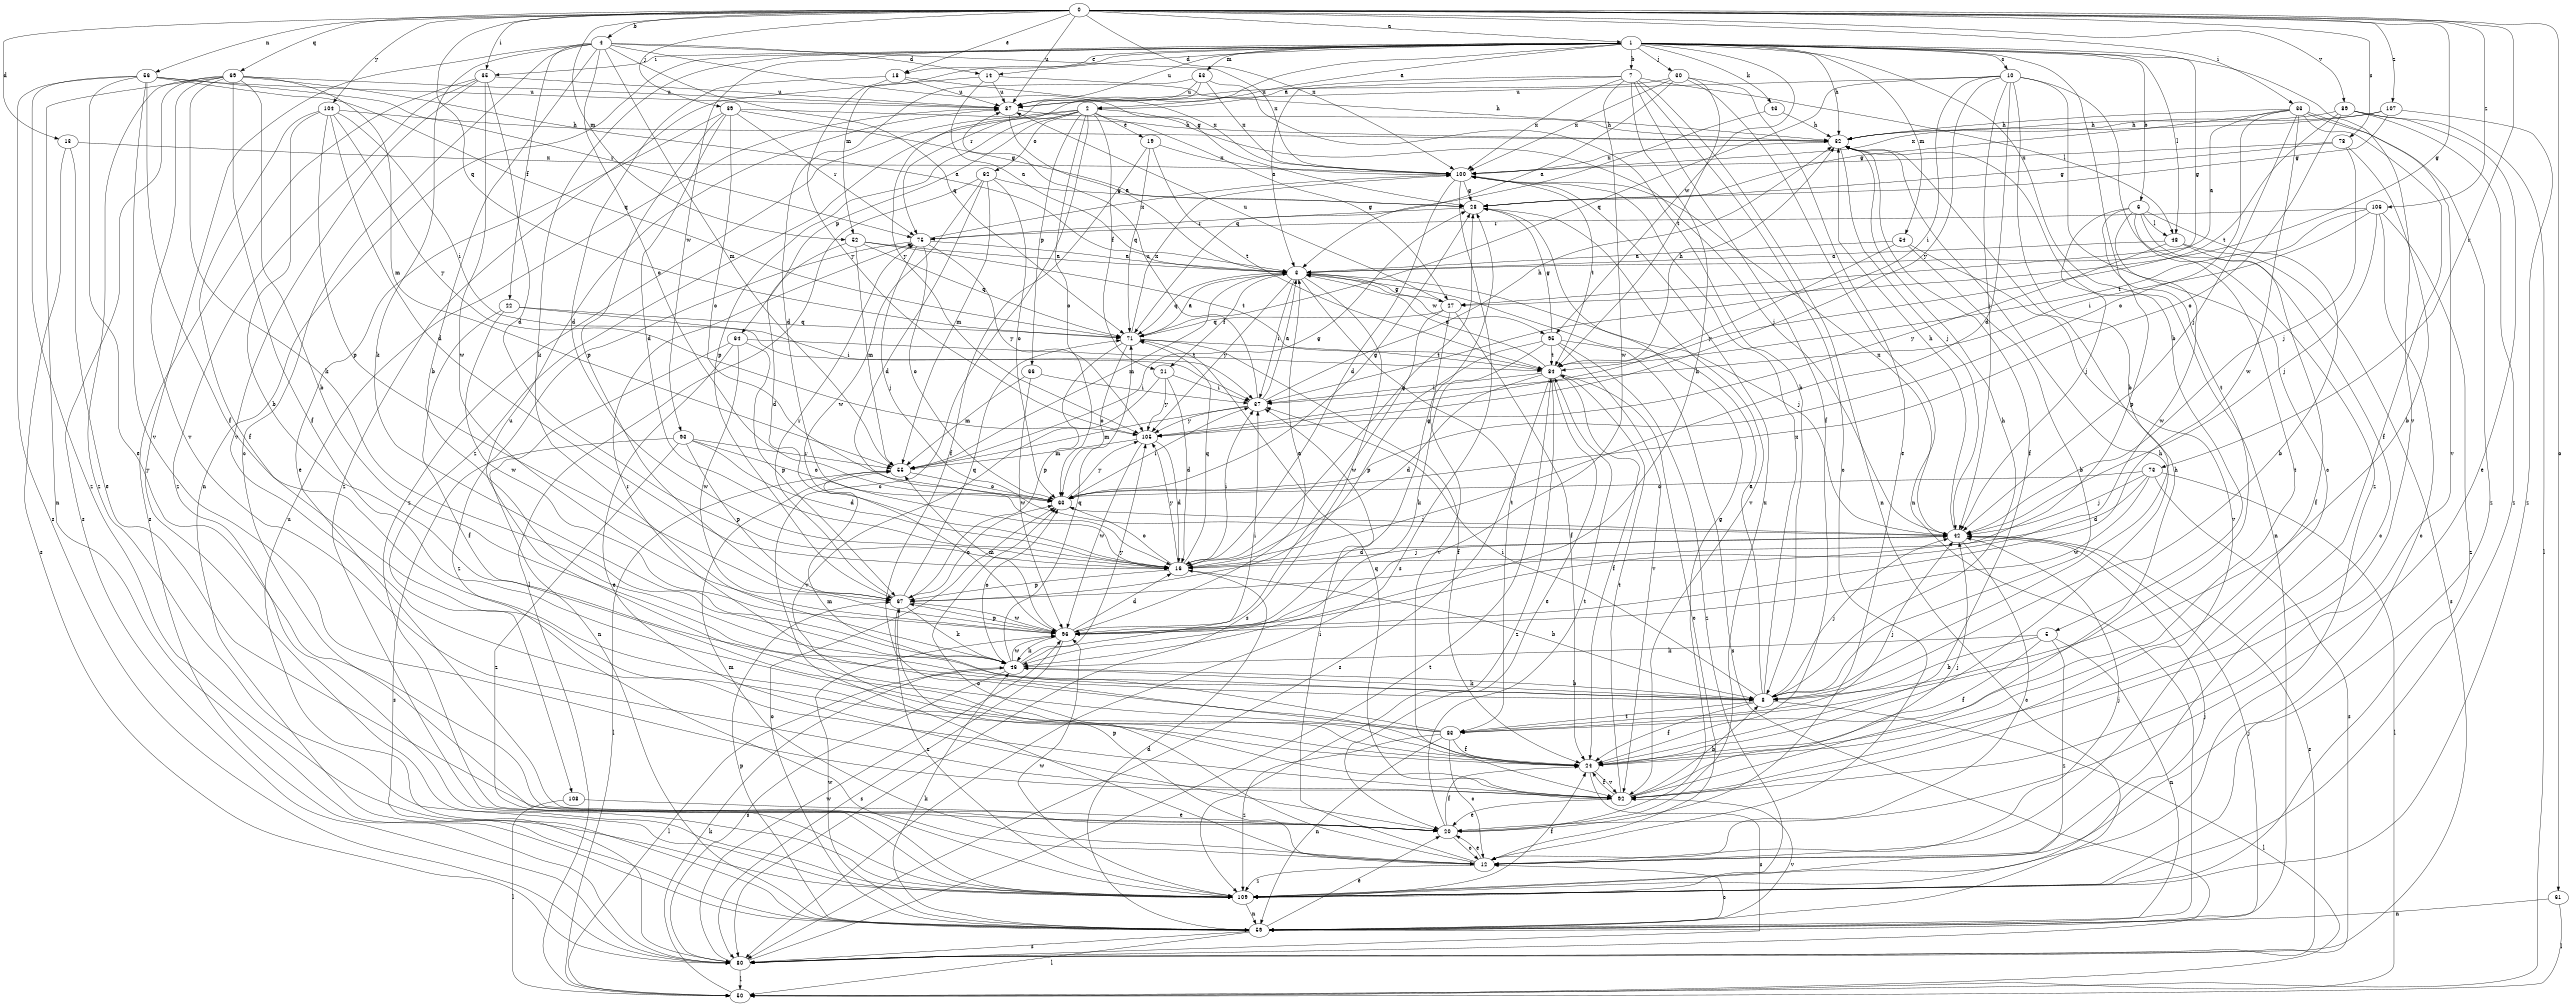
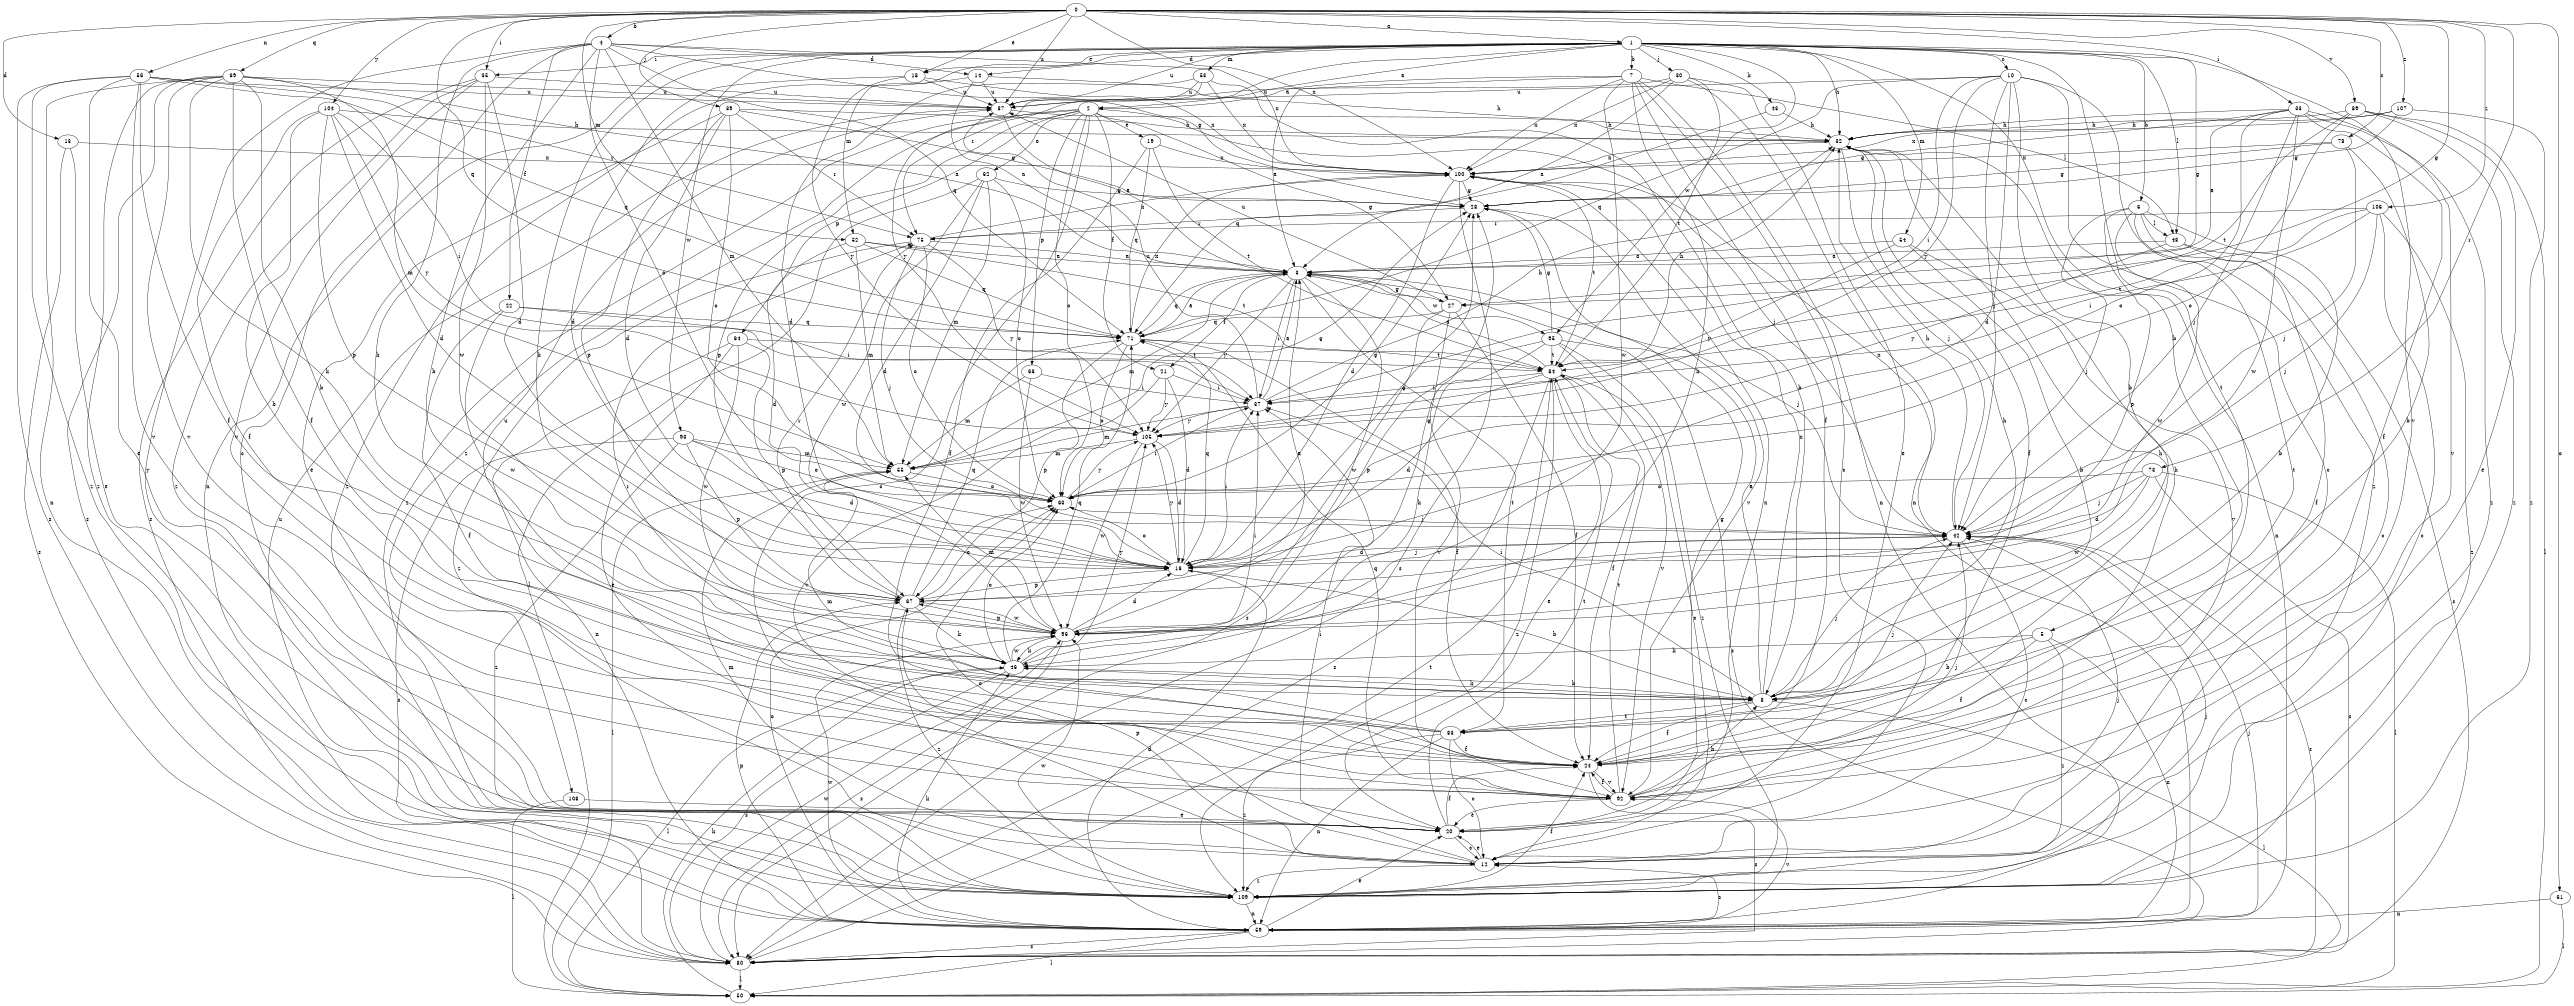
(806, 454) -> (808, 454)
